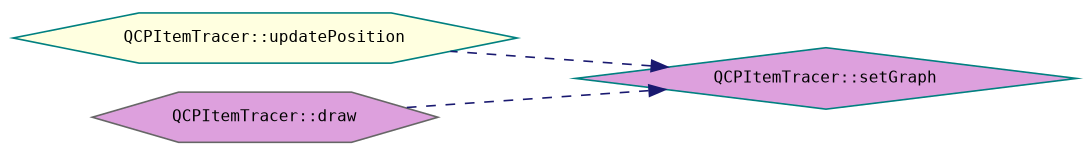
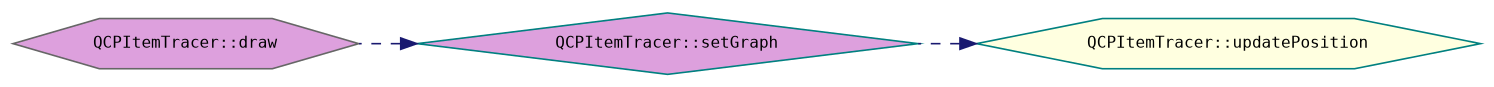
(551, 59) -> (939, 44)
